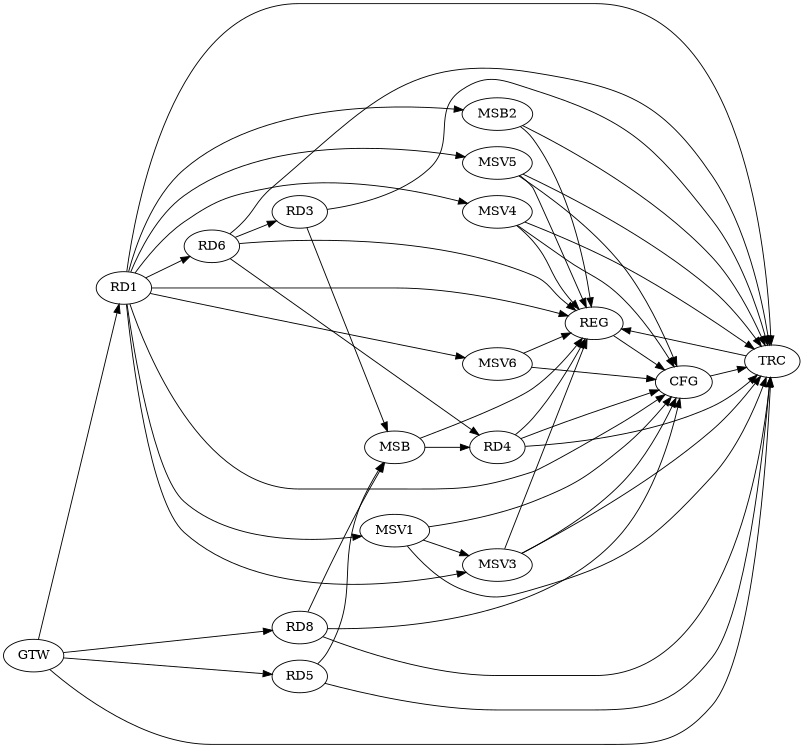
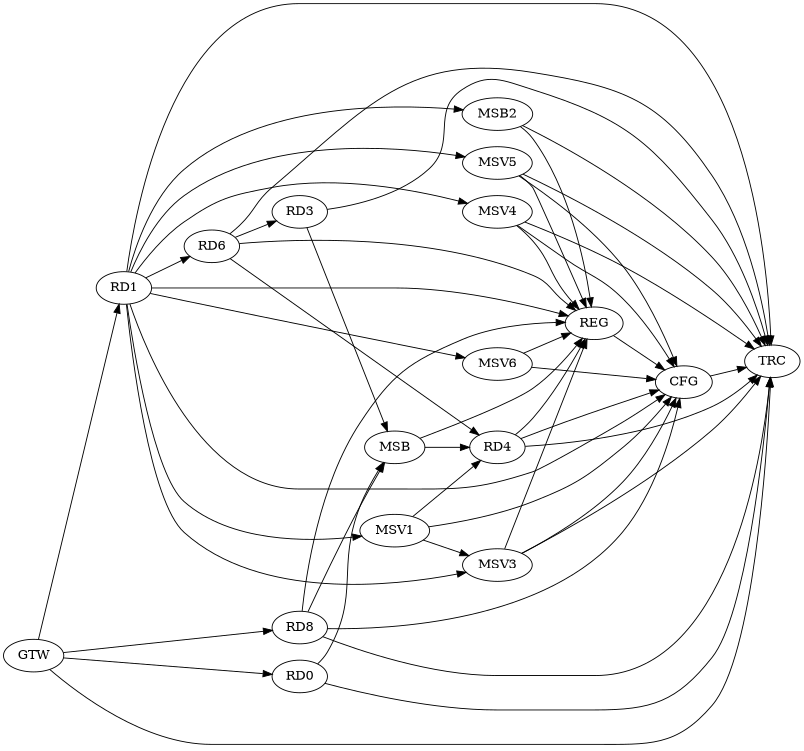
(688, 343) -> (369, 410)
(616, 559) -> (439, 495)
(300, 676) -> (300, 676)
